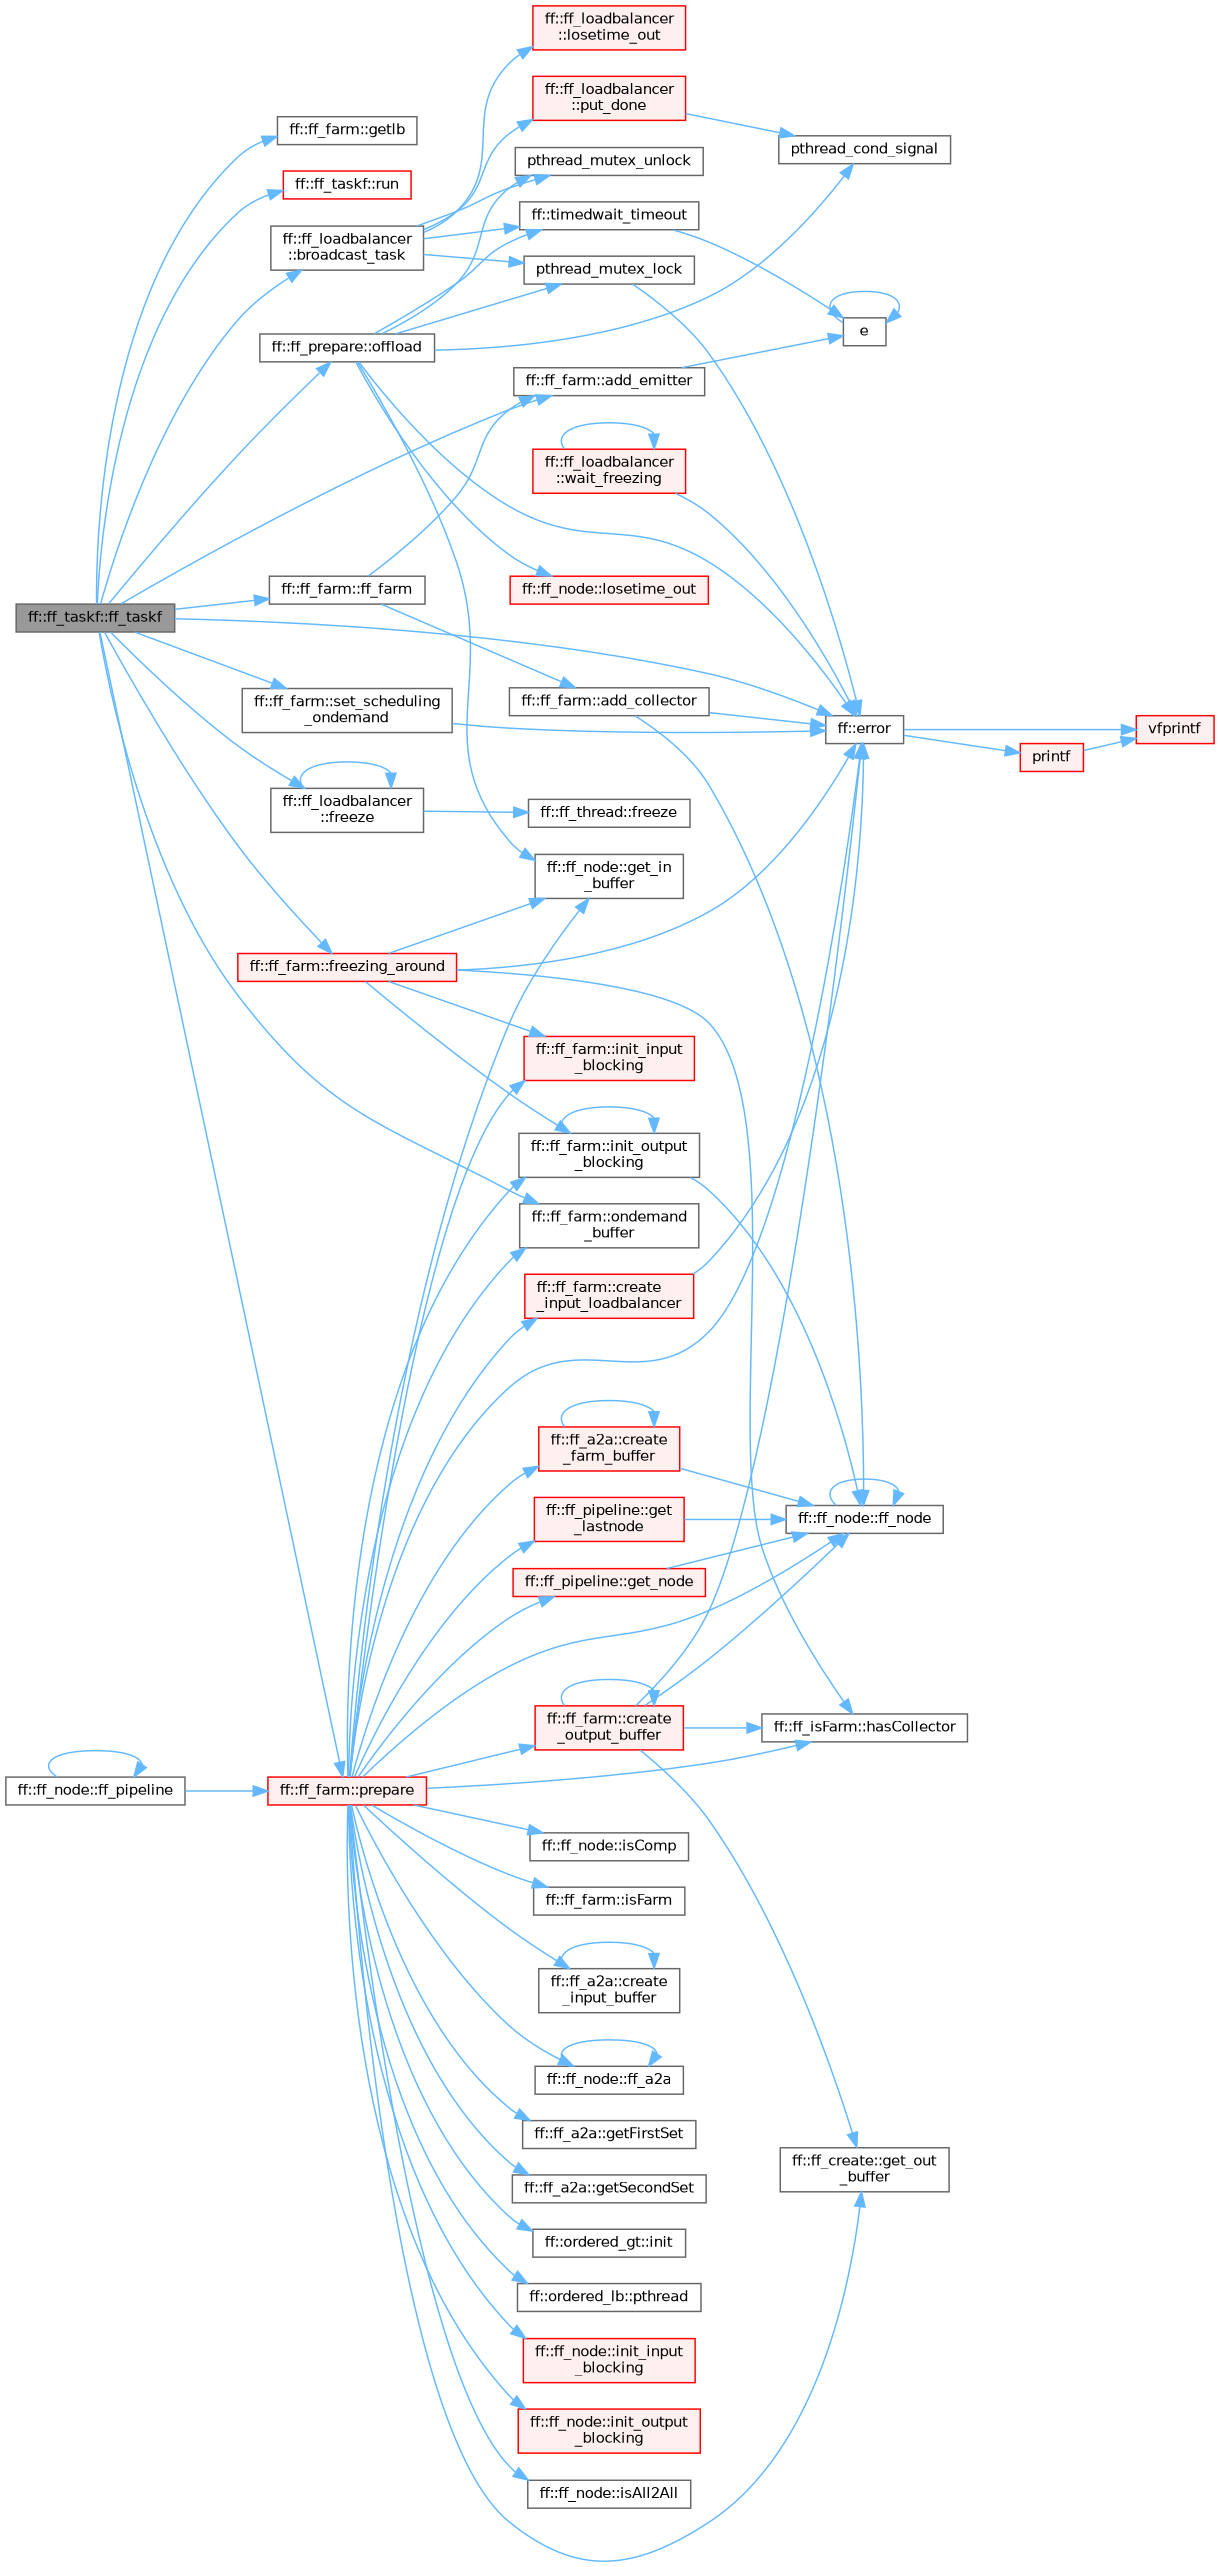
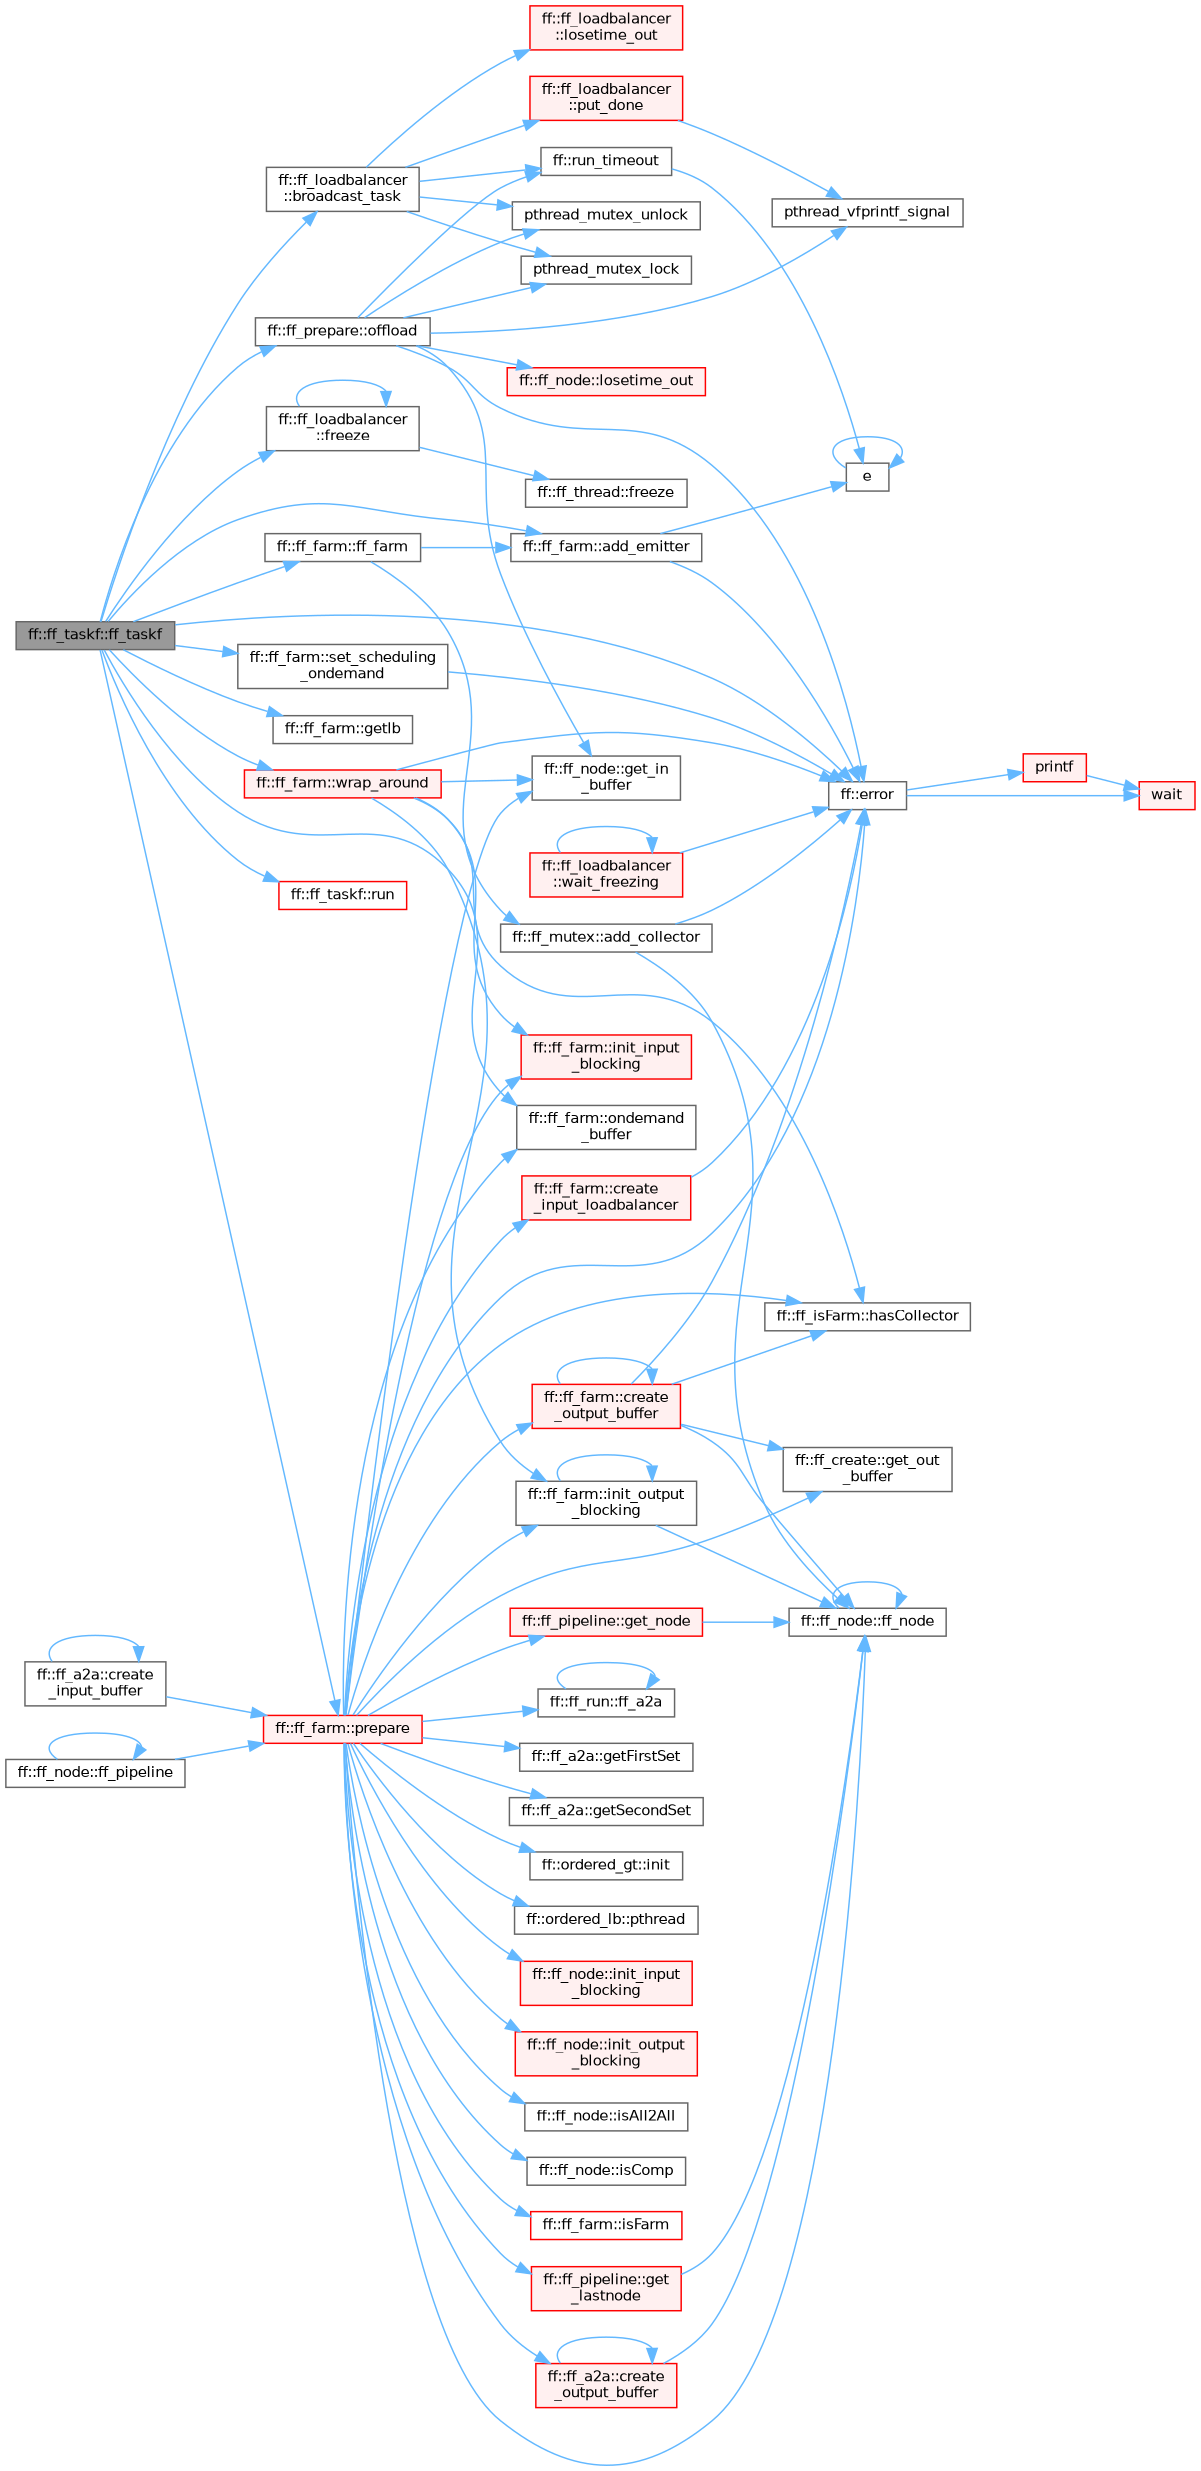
(865, 150) -> (868, 213)
(609, 216) -> (606, 161)
(777, 473) -> (778, 649)
(609, 702) -> (606, 938)
(1175, 730) -> (1167, 796)
(347, 967) -> (343, 784)
(609, 1449) -> (606, 2386)
(457, 1888) -> (209, 1705)
(609, 1901) -> (606, 2226)
(609, 2080) -> (606, 1703)
